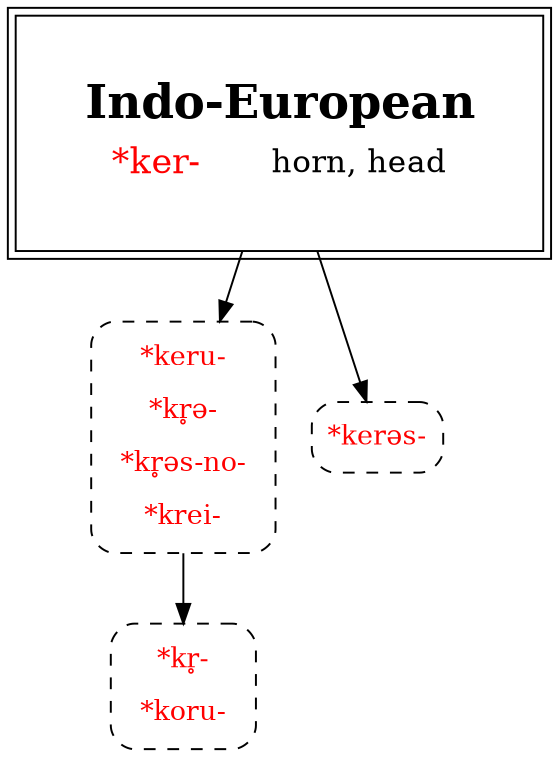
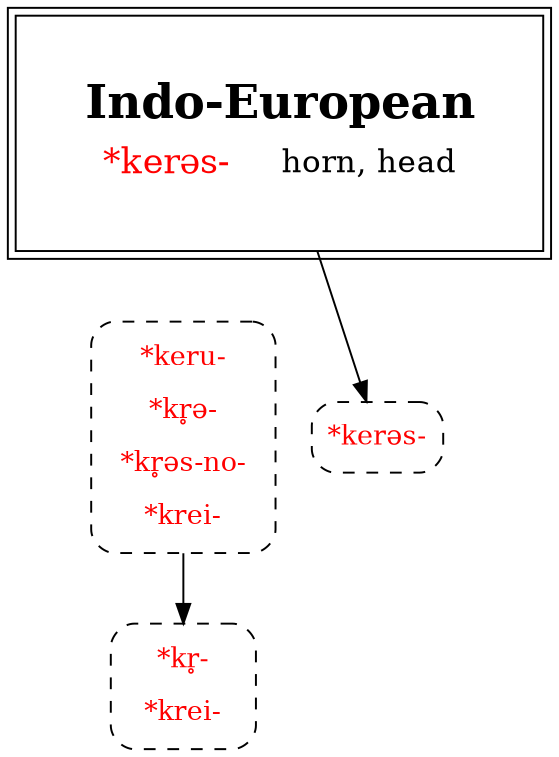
(157, 163) -> (167, 163)
(234, 277) -> none
(183, 712) -> (183, 712)
